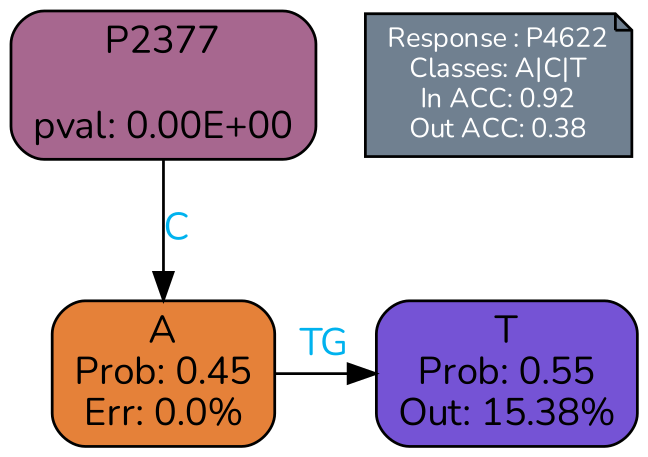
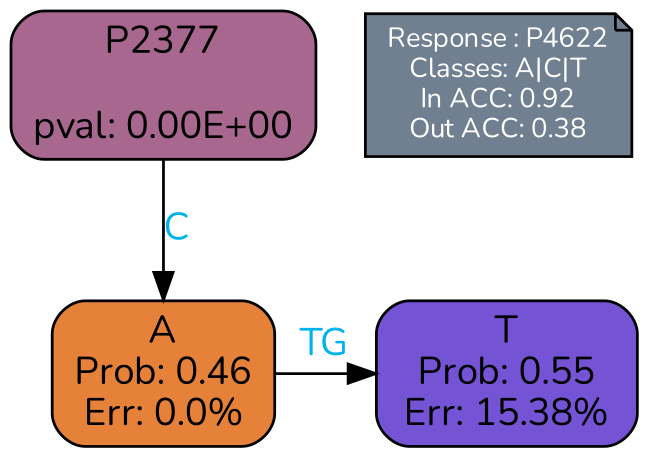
(163, 374) -> (163, 374)
(507, 374) -> (507, 374)
